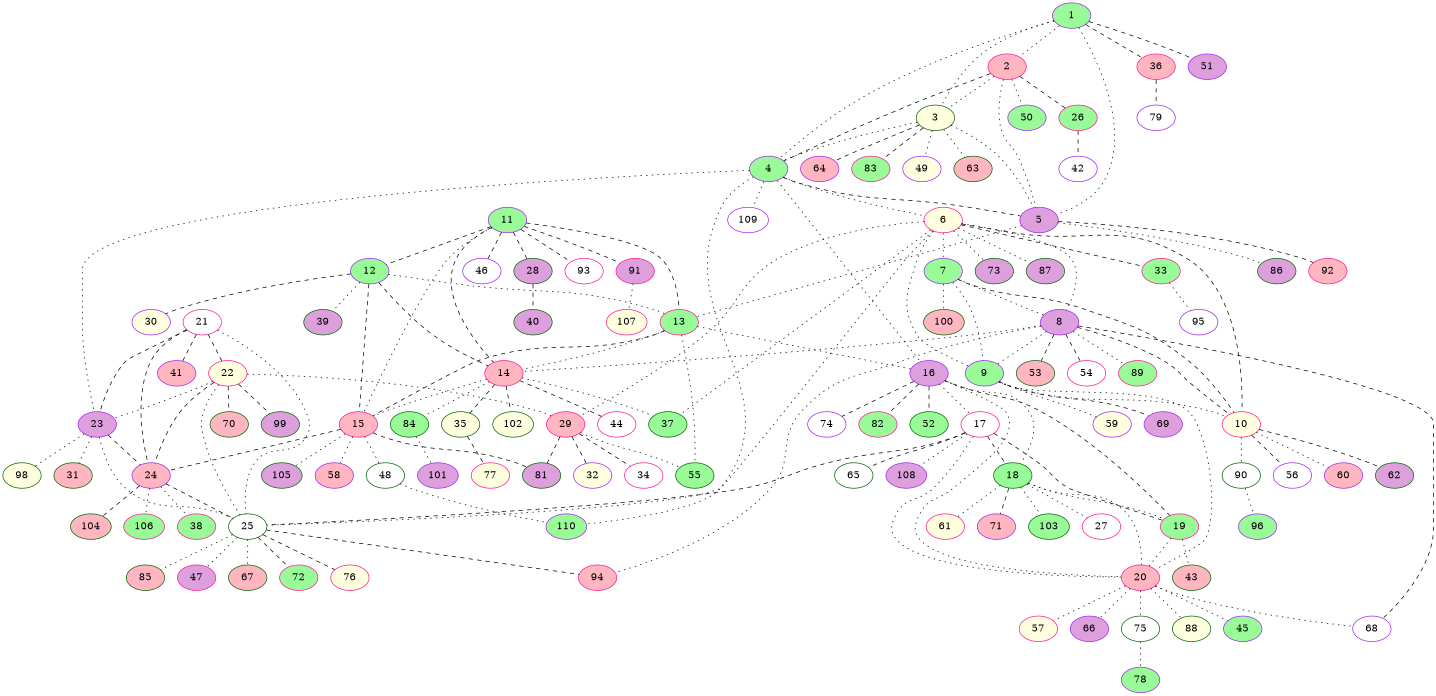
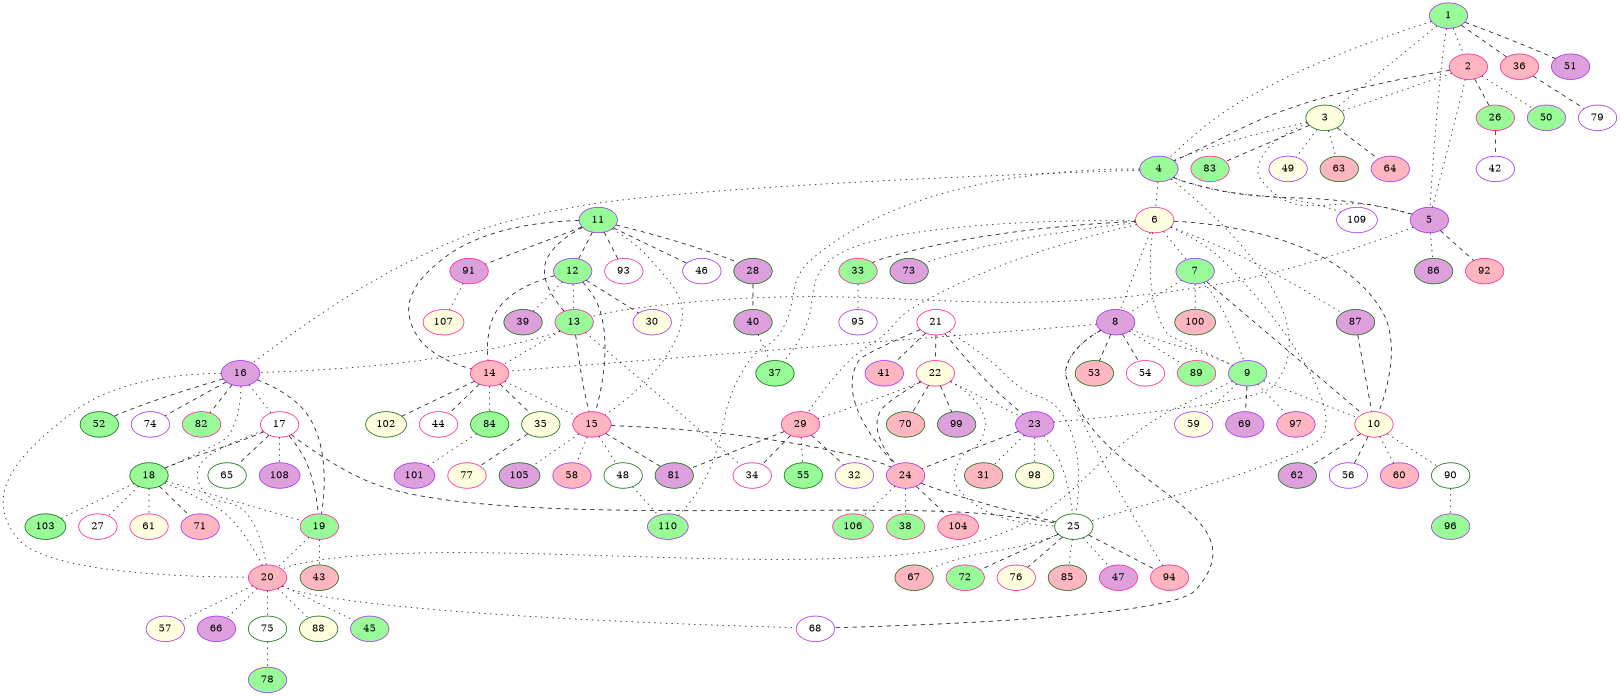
(1160, 359) -> (1365, 373)
(588, 394) -> (762, 343)
(692, 398) -> (663, 399)
none -> (1296, 424)
(91, 527) -> (958, 527)
(1038, 629) -> (165, 629)
